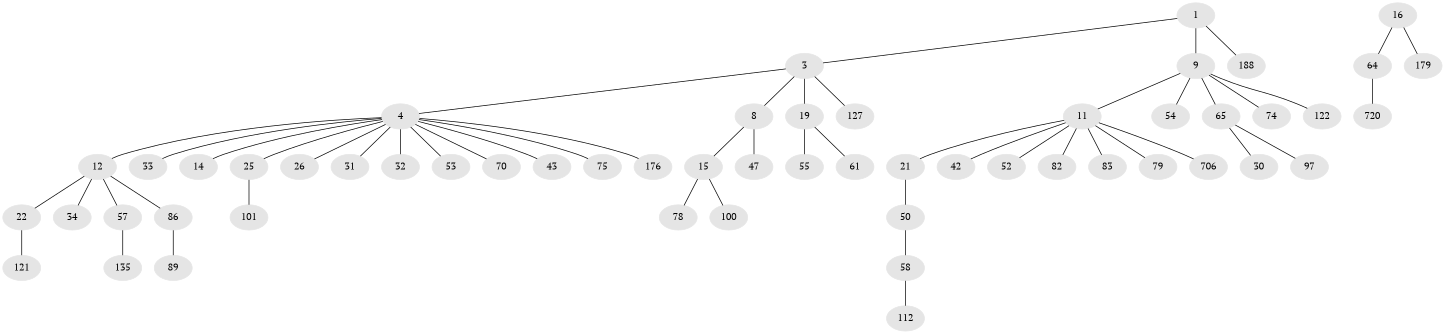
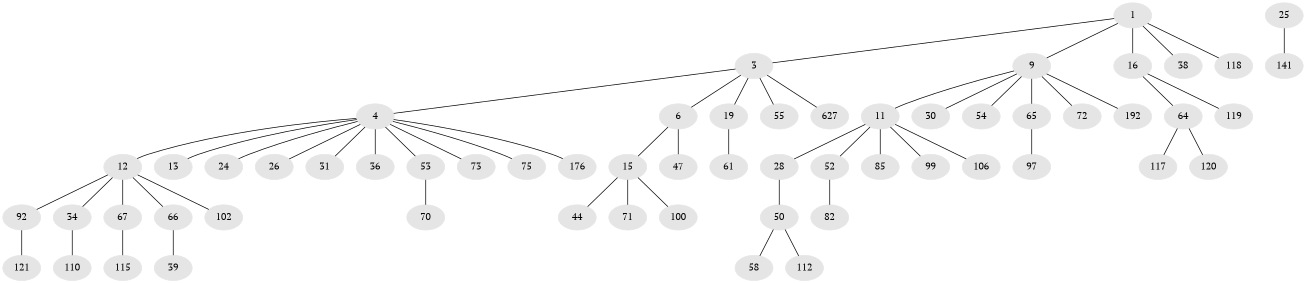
none -> (1133, 41)
none -> (1183, 66)
(1246, 66) -> (1234, 66)
(1423, 66) -> (1234, 116)
(754, 116) -> (678, 116)
(855, 116) -> (830, 116)
(1272, 116) -> (1082, 116)
(1322, 116) -> (1133, 116)
(1373, 116) -> (1208, 167)
(323, 138) -> none
(451, 142) -> (426, 192)
(804, 142) -> (767, 91)
(1070, 142) -> (830, 192)
(1240, 142) -> (981, 91)
(148, 167) -> (173, 167)
(198, 167) -> (224, 167)
(400, 167) -> (375, 167)
(552, 167) -> (476, 167)
(905, 167) -> (779, 167)
(956, 167) -> none
(1107, 167) -> (880, 167)
(1158, 167) -> (931, 167)
none -> (1158, 167)
(1208, 167) -> (981, 167)
(22, 217) -> (22, 217)
(123, 217) -> (123, 217)
(173, 217) -> (173, 217)
none -> (224, 217)
(249, 217) -> (1284, 66)
none -> (577, 217)
(678, 217) -> (628, 217)
none -> (72, 268)
(123, 268) -> (123, 268)
(173, 268) -> (173, 268)
(905, 293) -> (792, 243)
